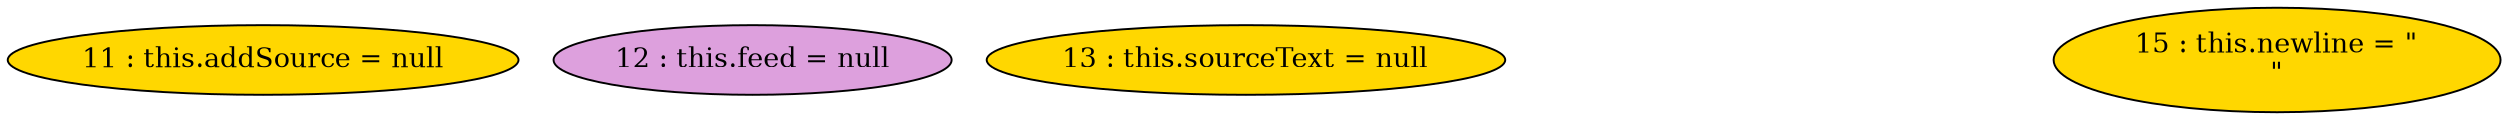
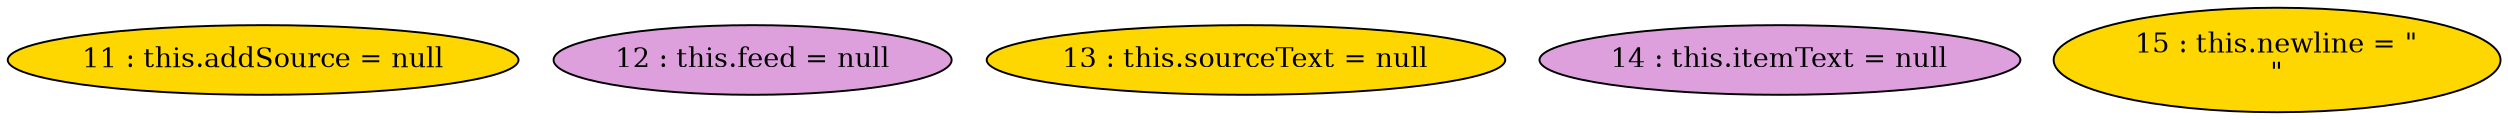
none -> (1780, 60)
